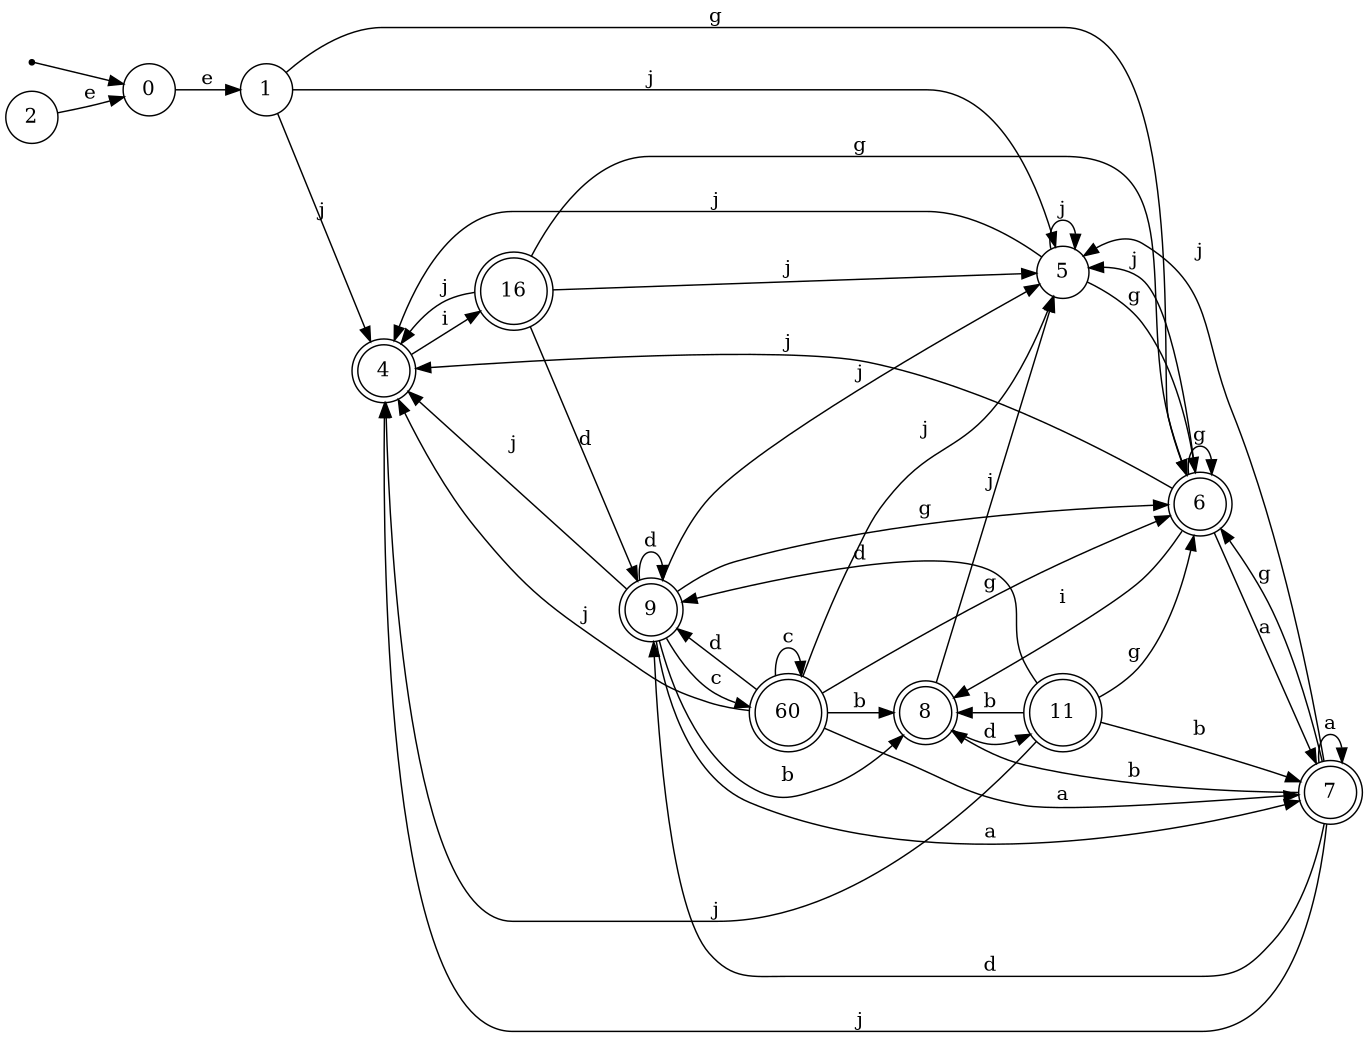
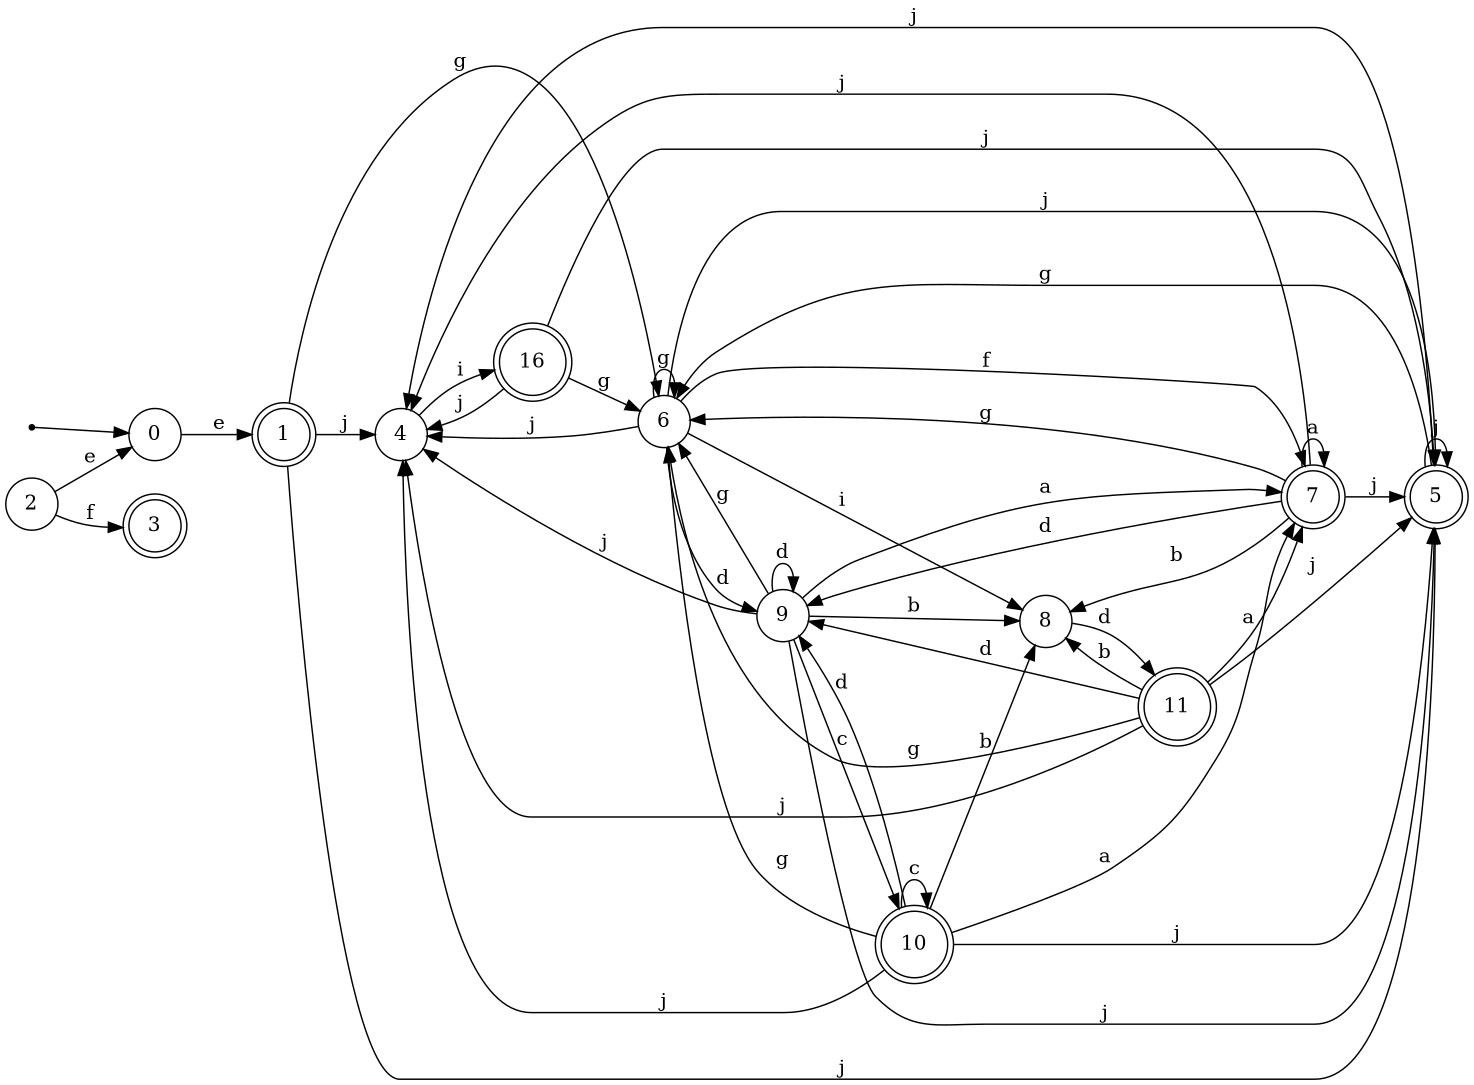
(267, 90) -> (284, 435)
(1063, 272) -> (1436, 497)
(384, 371) -> (401, 435)
(581, 447) -> (686, 538)
(993, 497) -> (1307, 608)
(1200, 504) -> (664, 422)
none -> (155, 526)
(651, 610) -> (783, 616)
(1265, 628) -> (986, 361)
(788, 713) -> (914, 944)
(926, 713) -> (1046, 621)
(1200, 729) -> (1249, 618)
